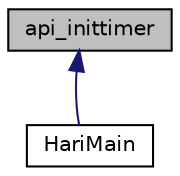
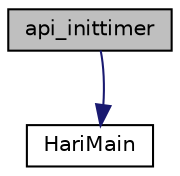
(76, 98) -> (104, 78)
